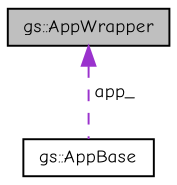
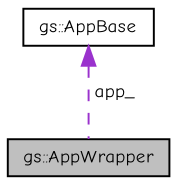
(89, 103) -> (89, 103)
